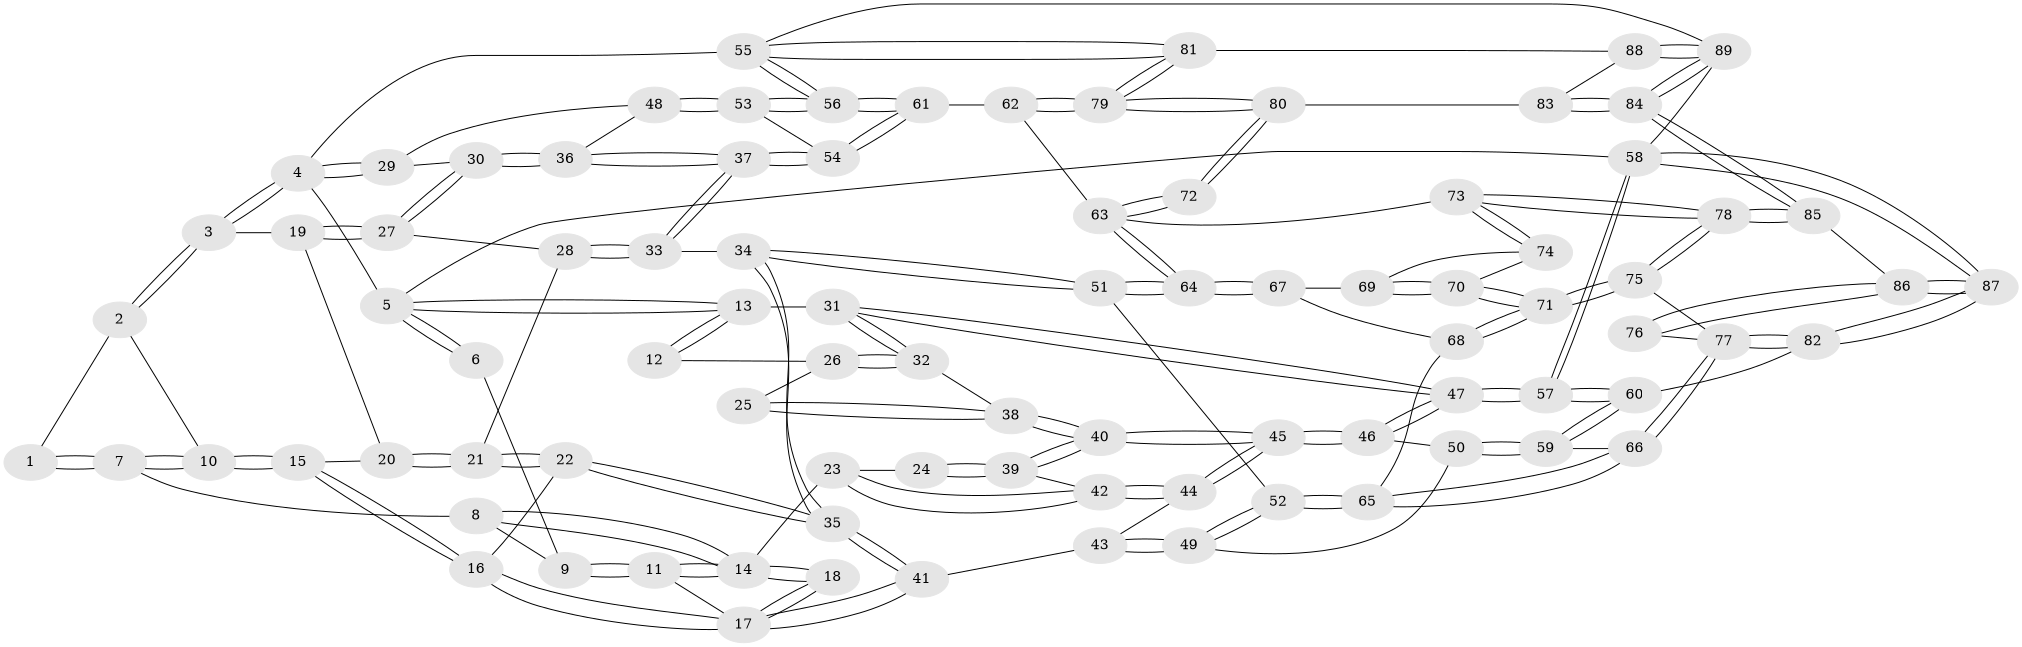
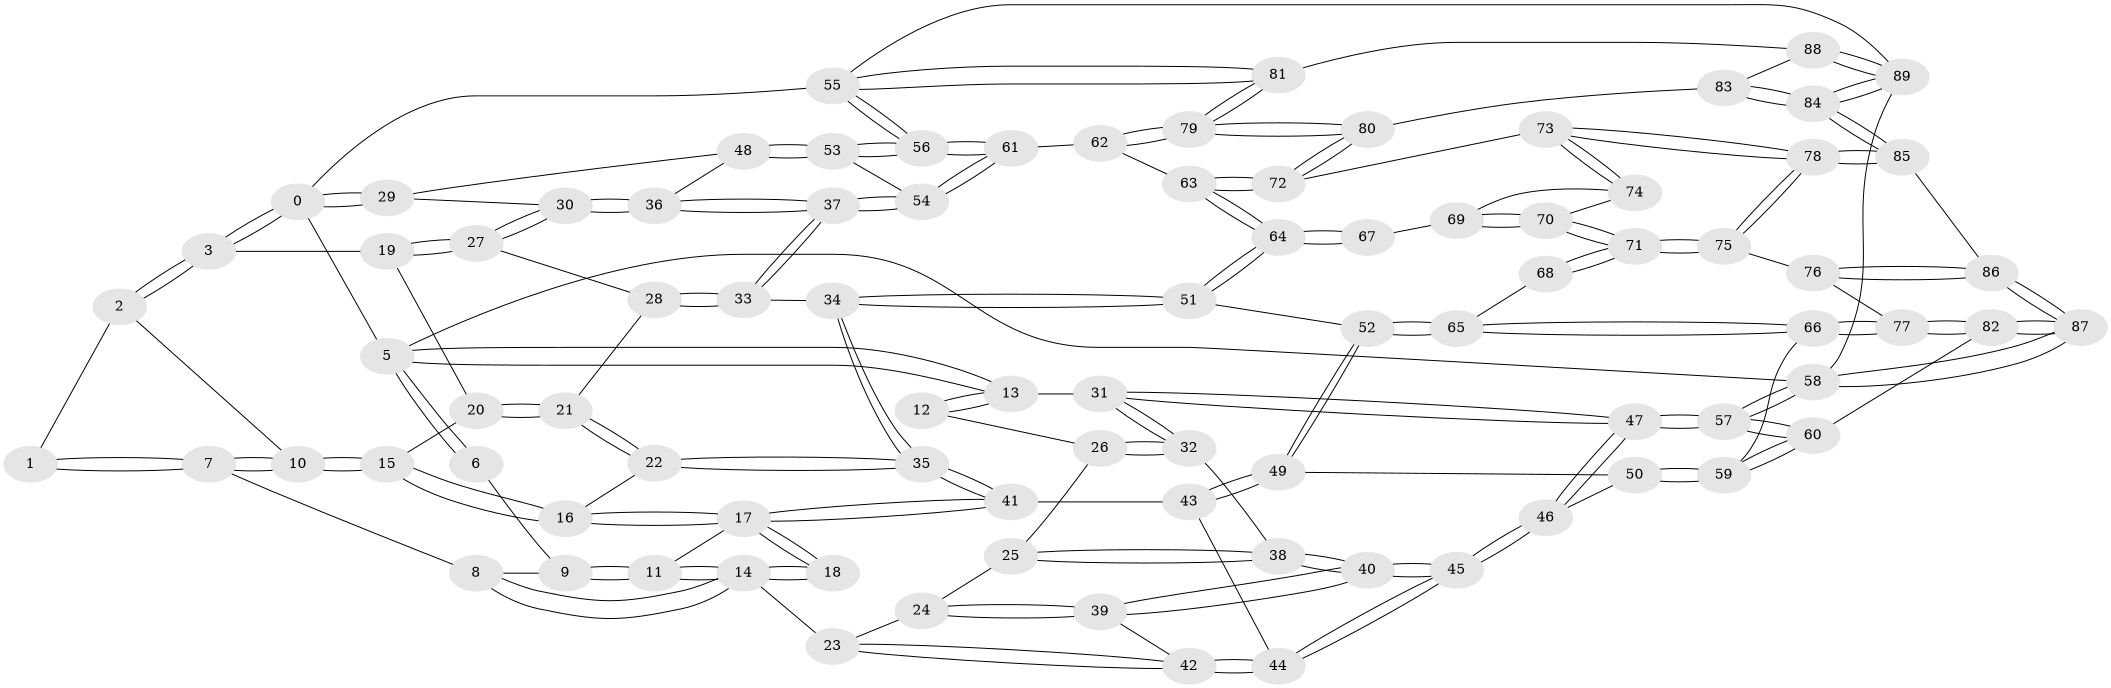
(298, 173) -> (298, 202)
(1279, 222) -> (1412, 157)
(1686, 315) -> (1769, 260)
(1364, 322) -> none
none -> (967, 583)
